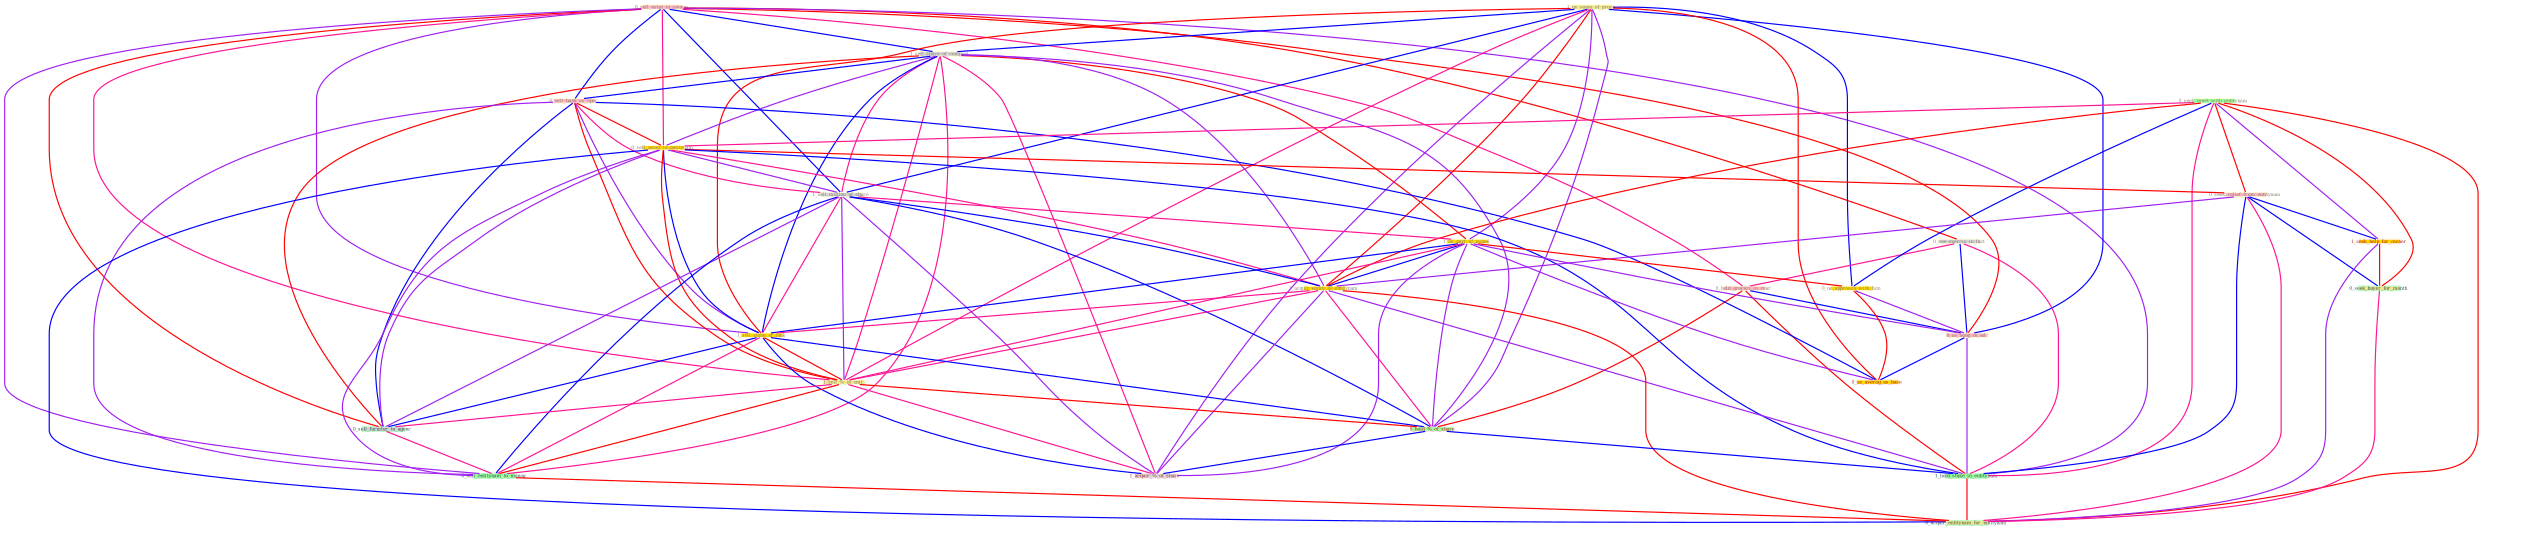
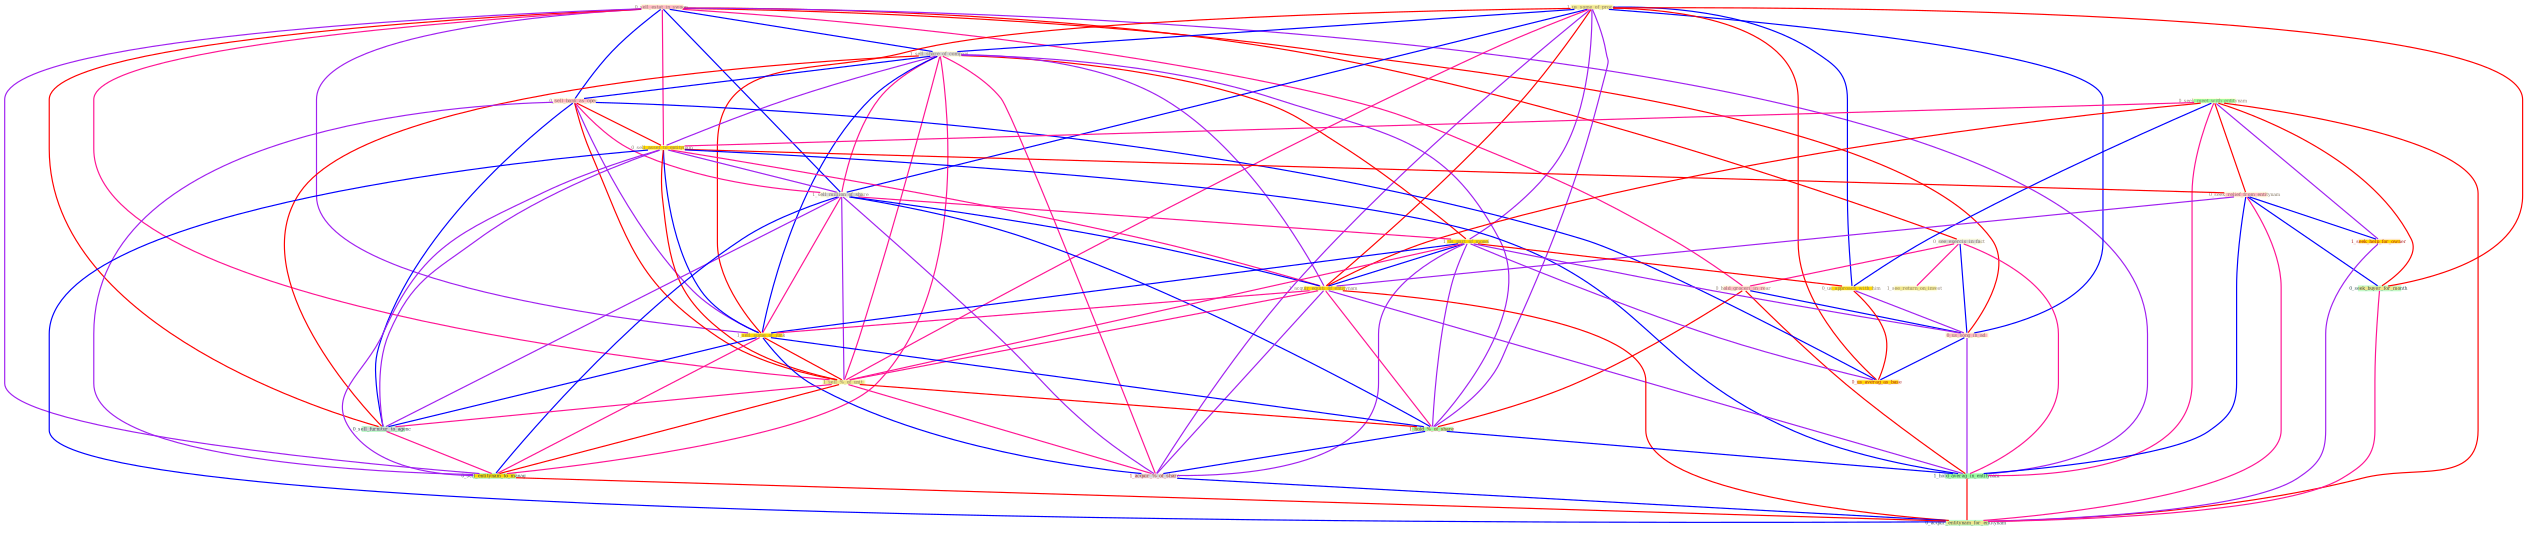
(2380, 265) -> (2211, 24)
none -> (1915, 288)
(1432, 429) -> (1432, 429)
(495, 476) -> (495, 476)
(1967, 476) -> (1967, 476)
none -> (1561, 499)
